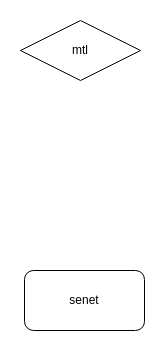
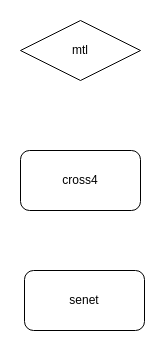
none -> (81, 181)
